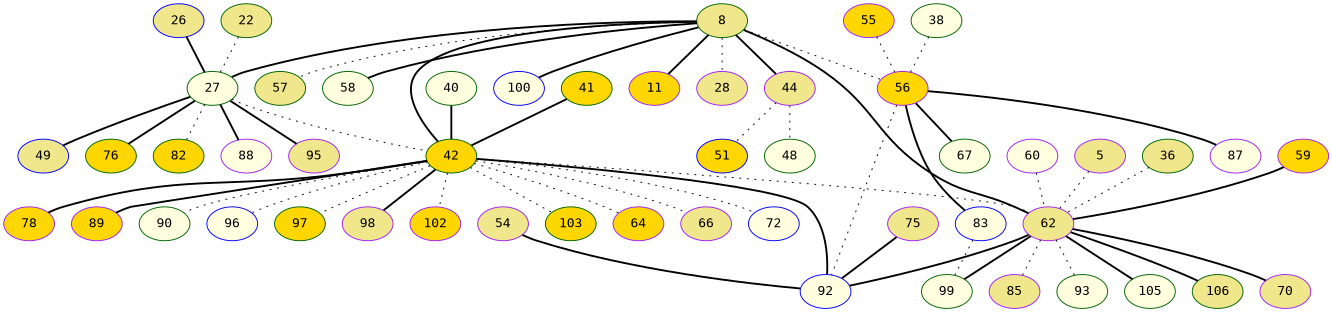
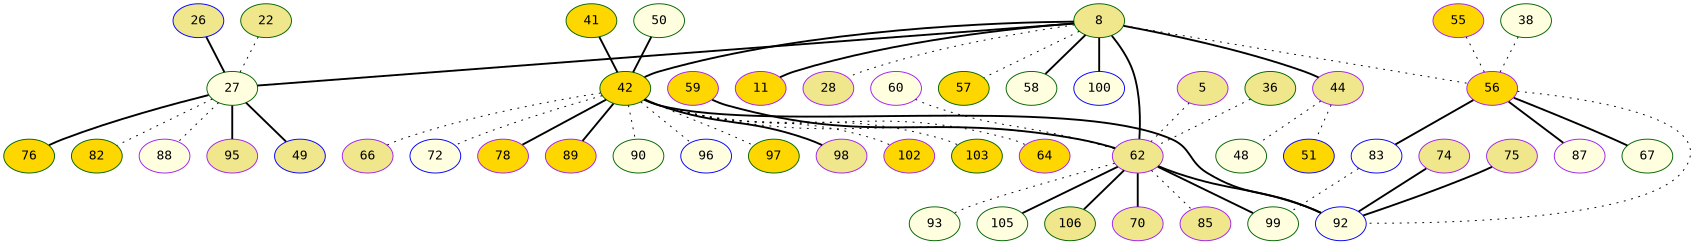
(280, 88) -> (964, 88)
(451, 88) -> (659, 21)
(229, 122) -> (199, 122)
(328, 129) -> none
(503, 224) -> (1444, 156)
